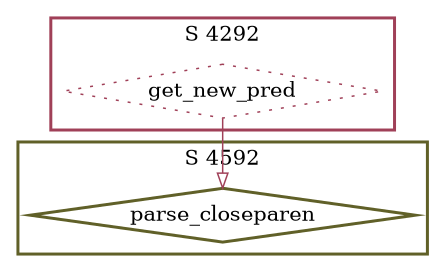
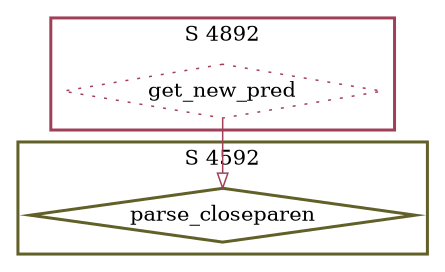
(223, 35) -> (223, 35)
